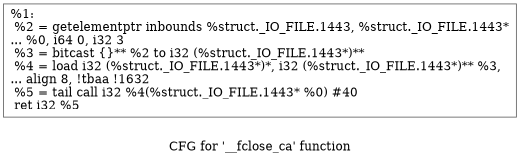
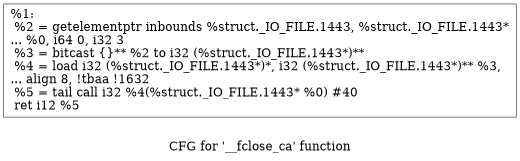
(45, 106) -> (45, 106)
